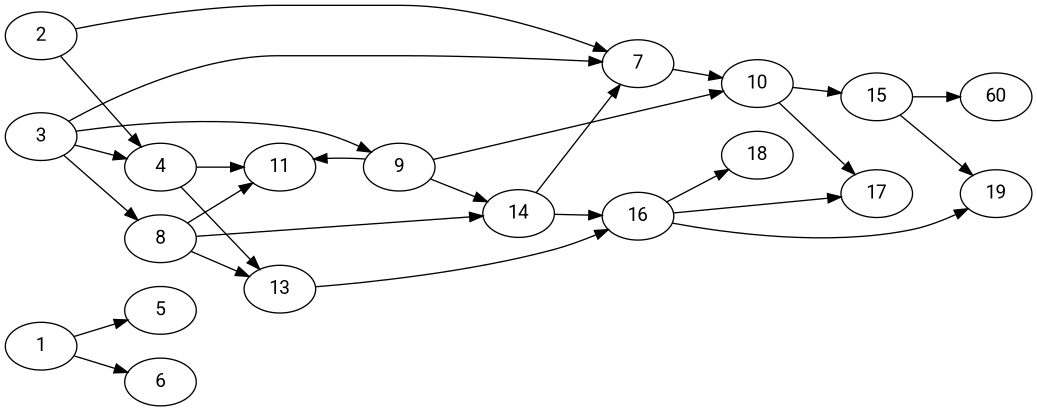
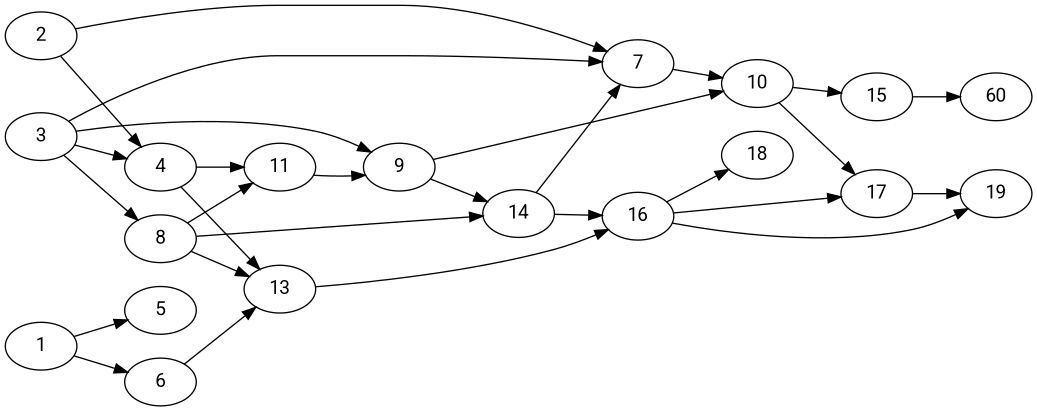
(931, 141) -> (930, 194)
(346, 158) -> (333, 176)
none -> (215, 340)
